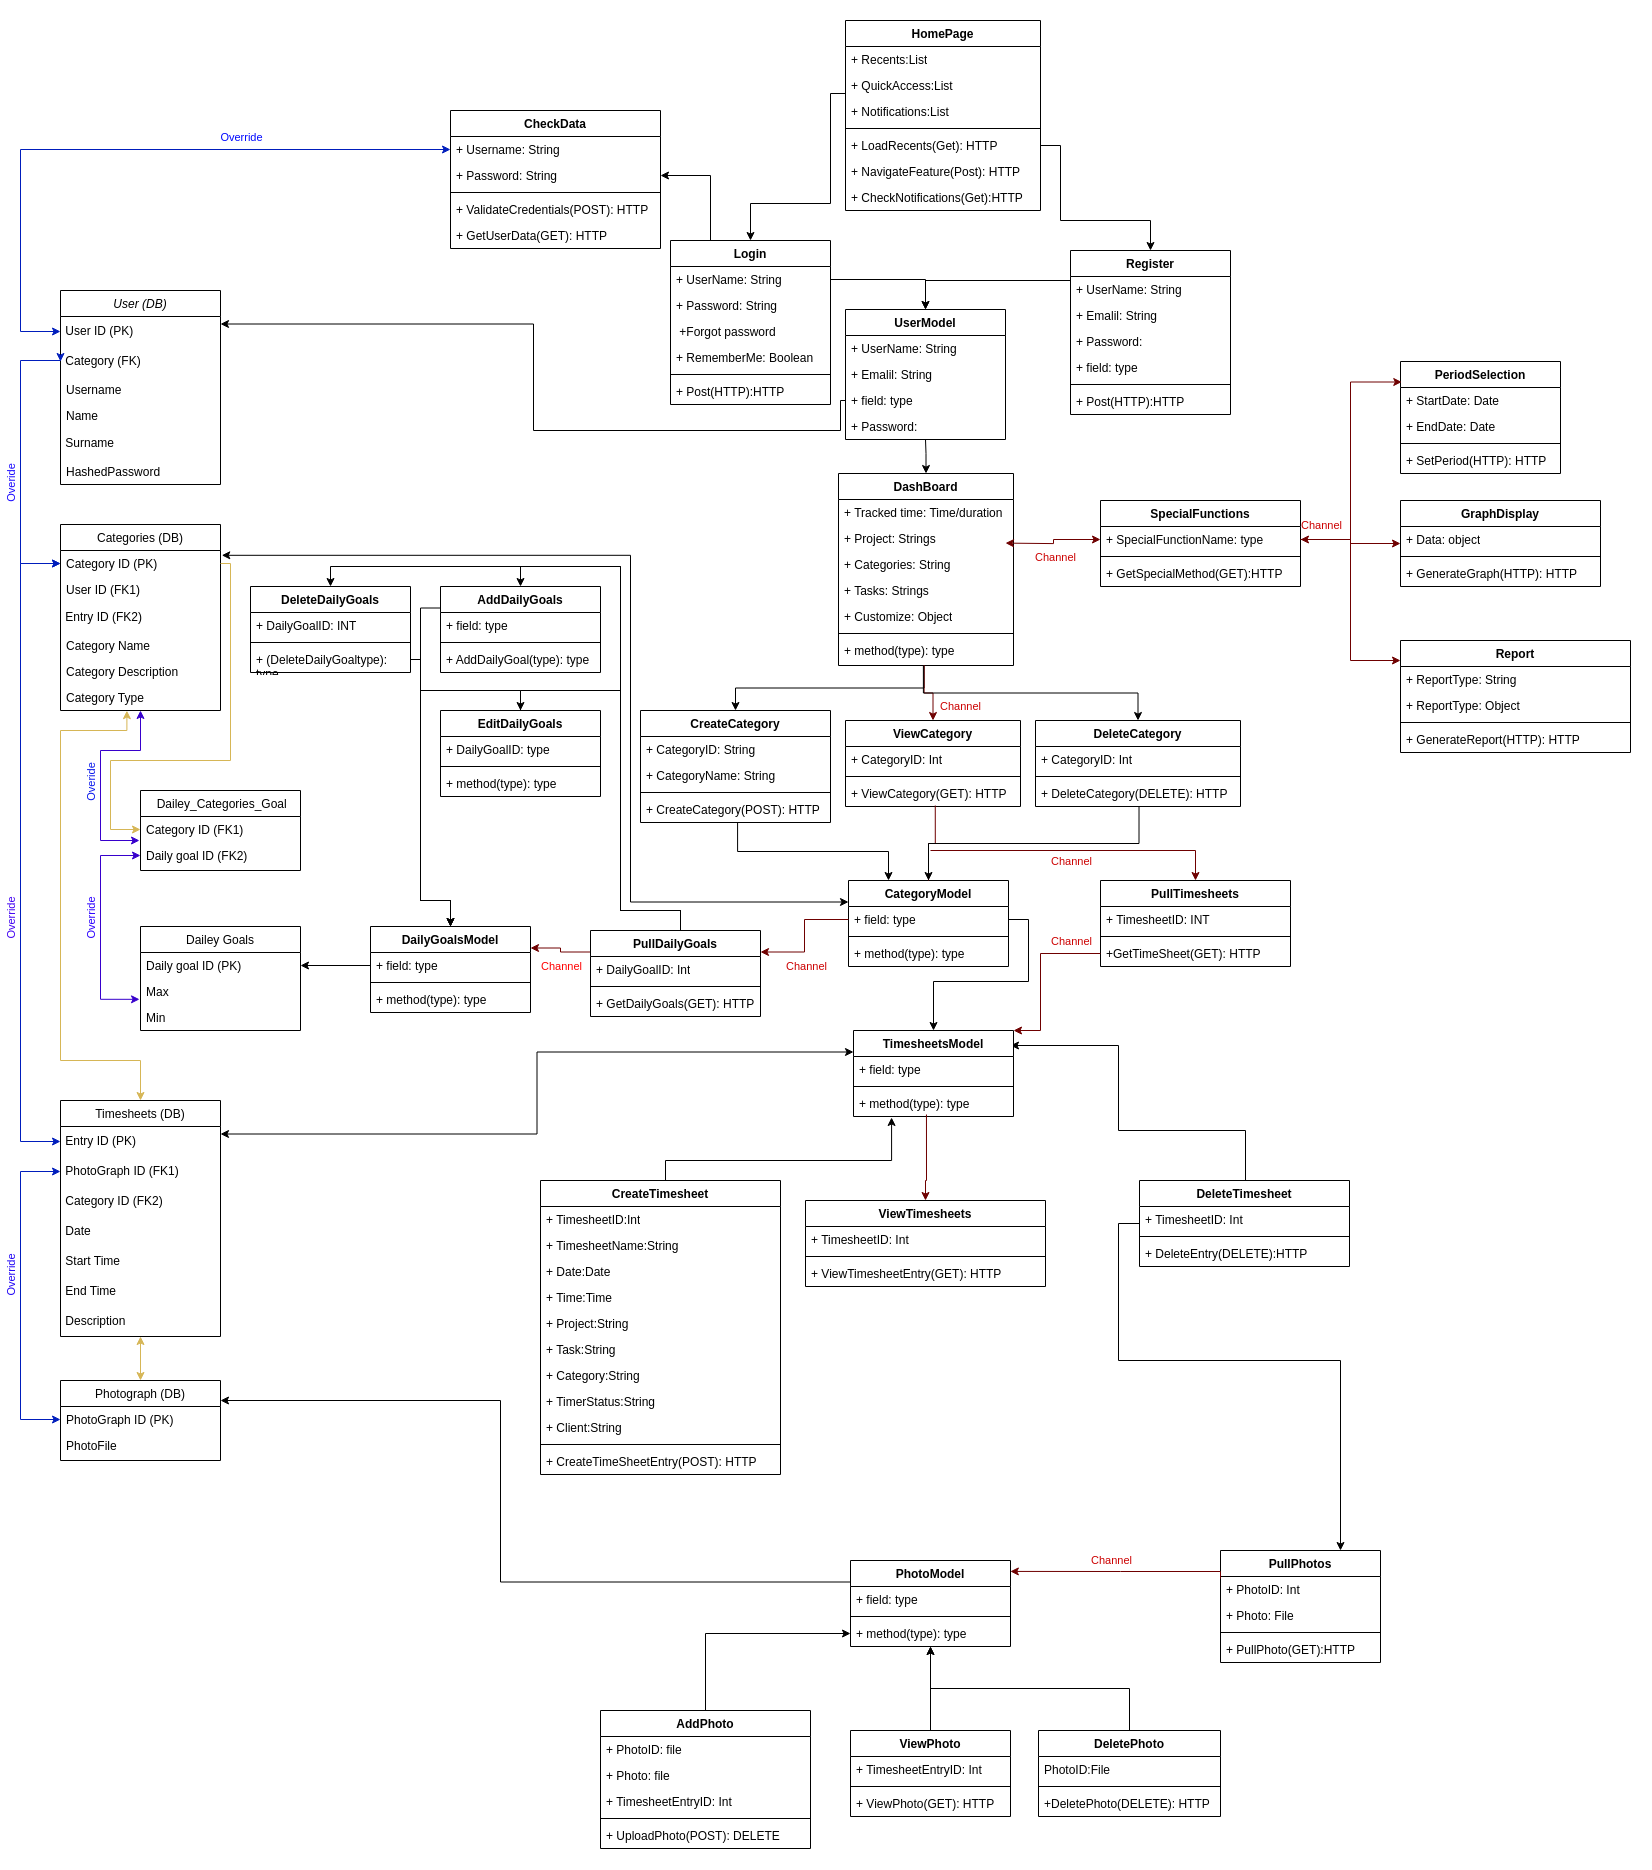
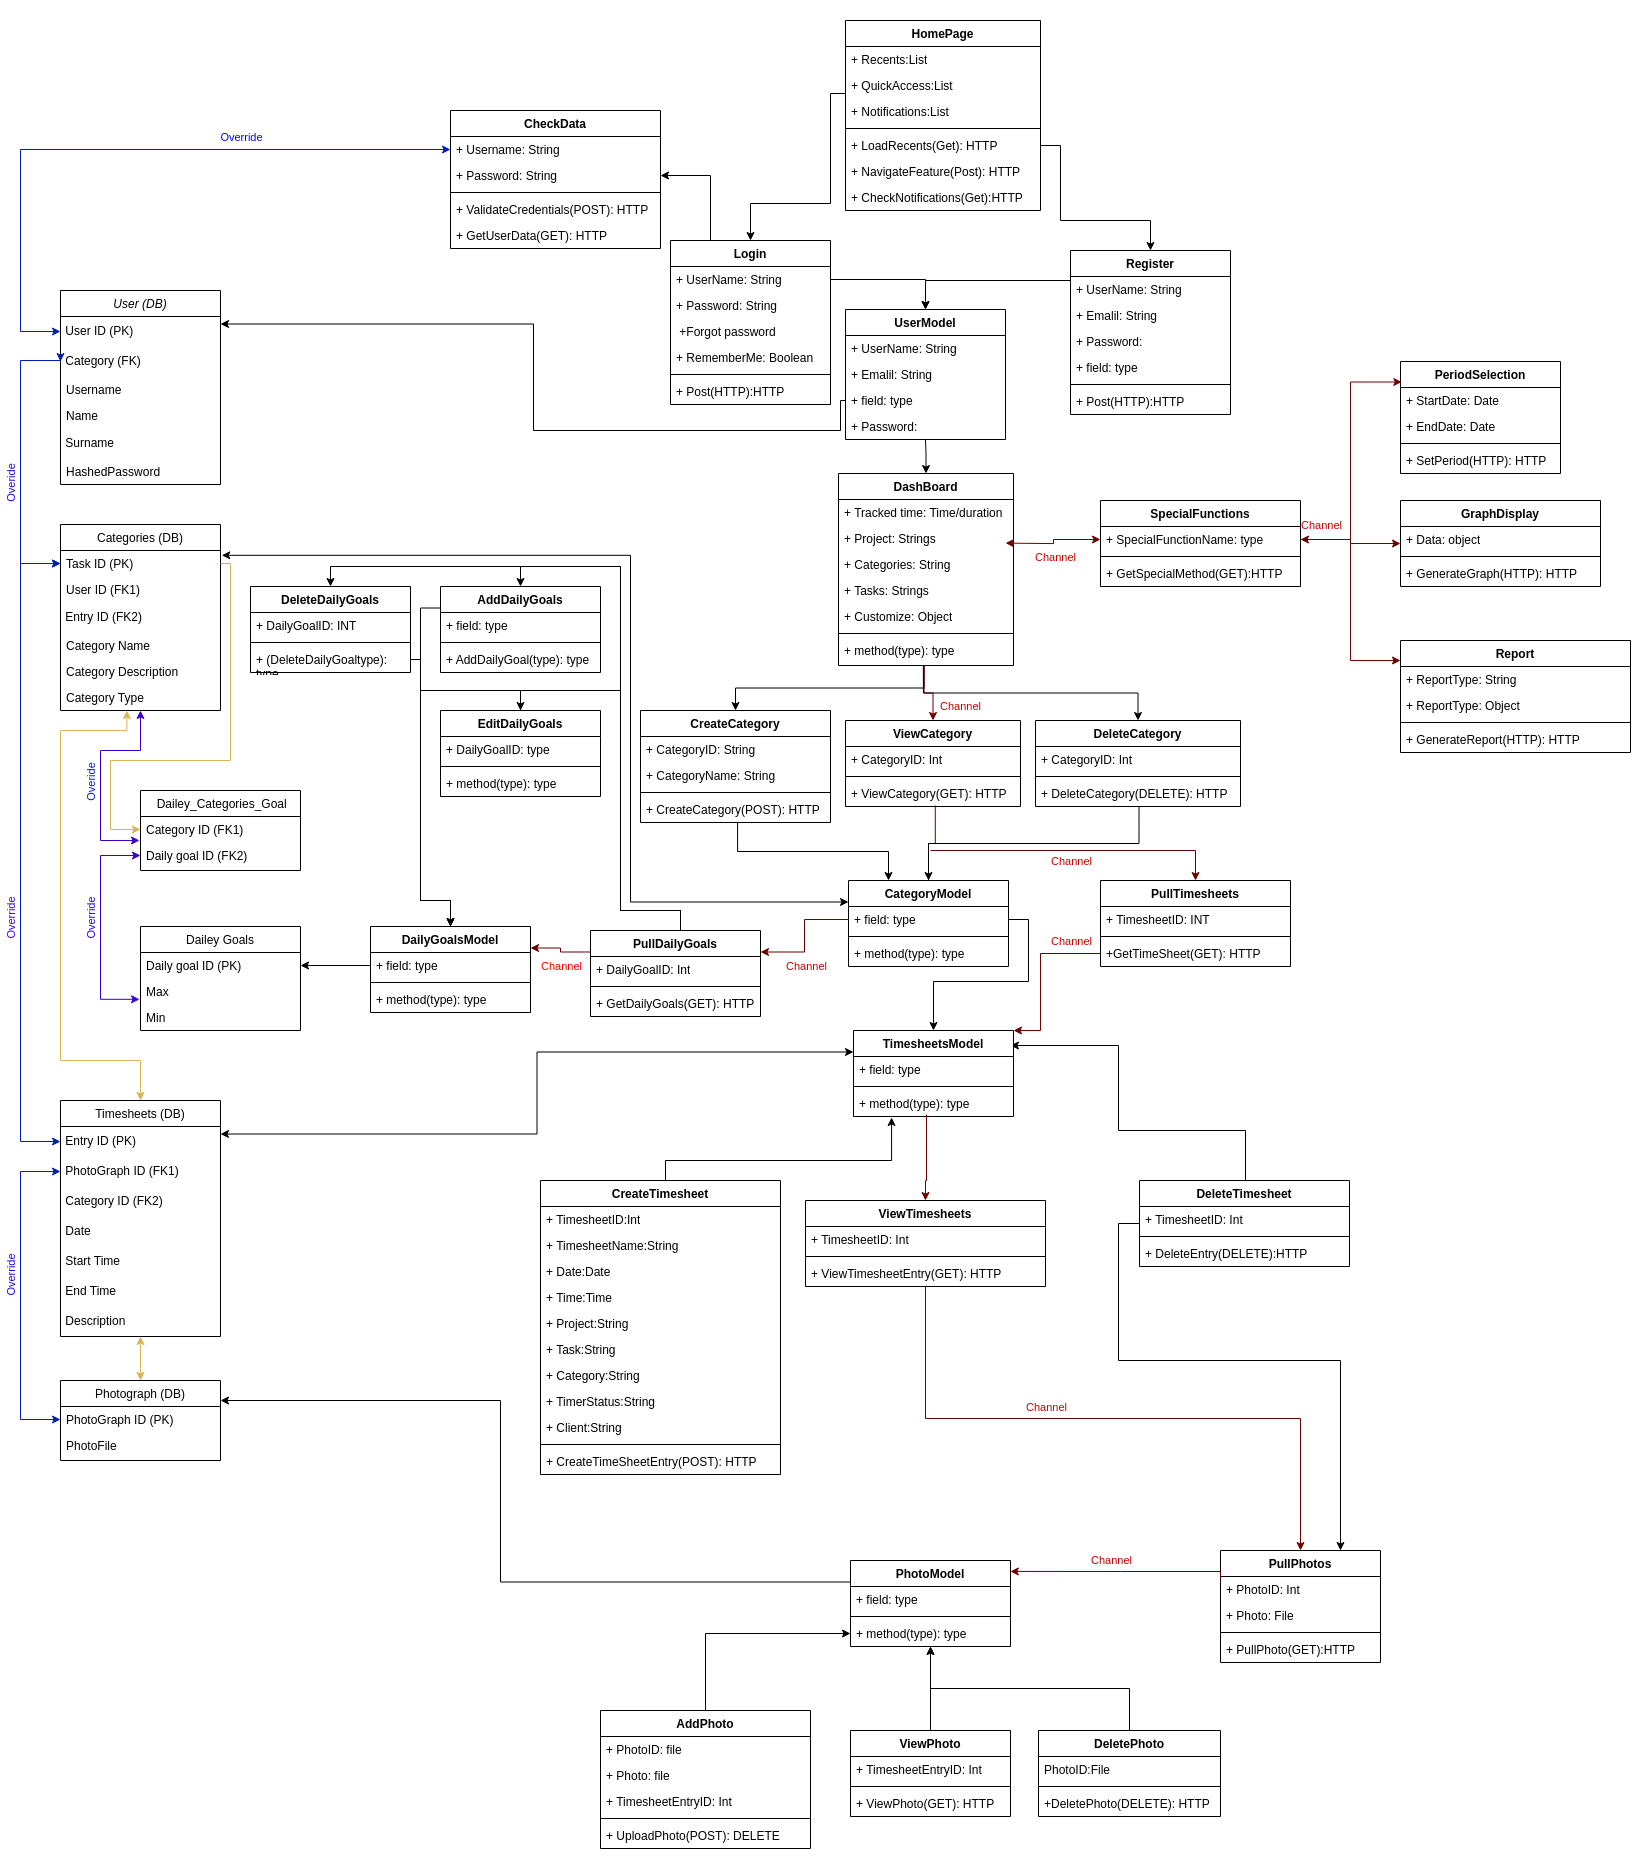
(117, 564) -> (103, 564)
none -> (1111, 1419)
